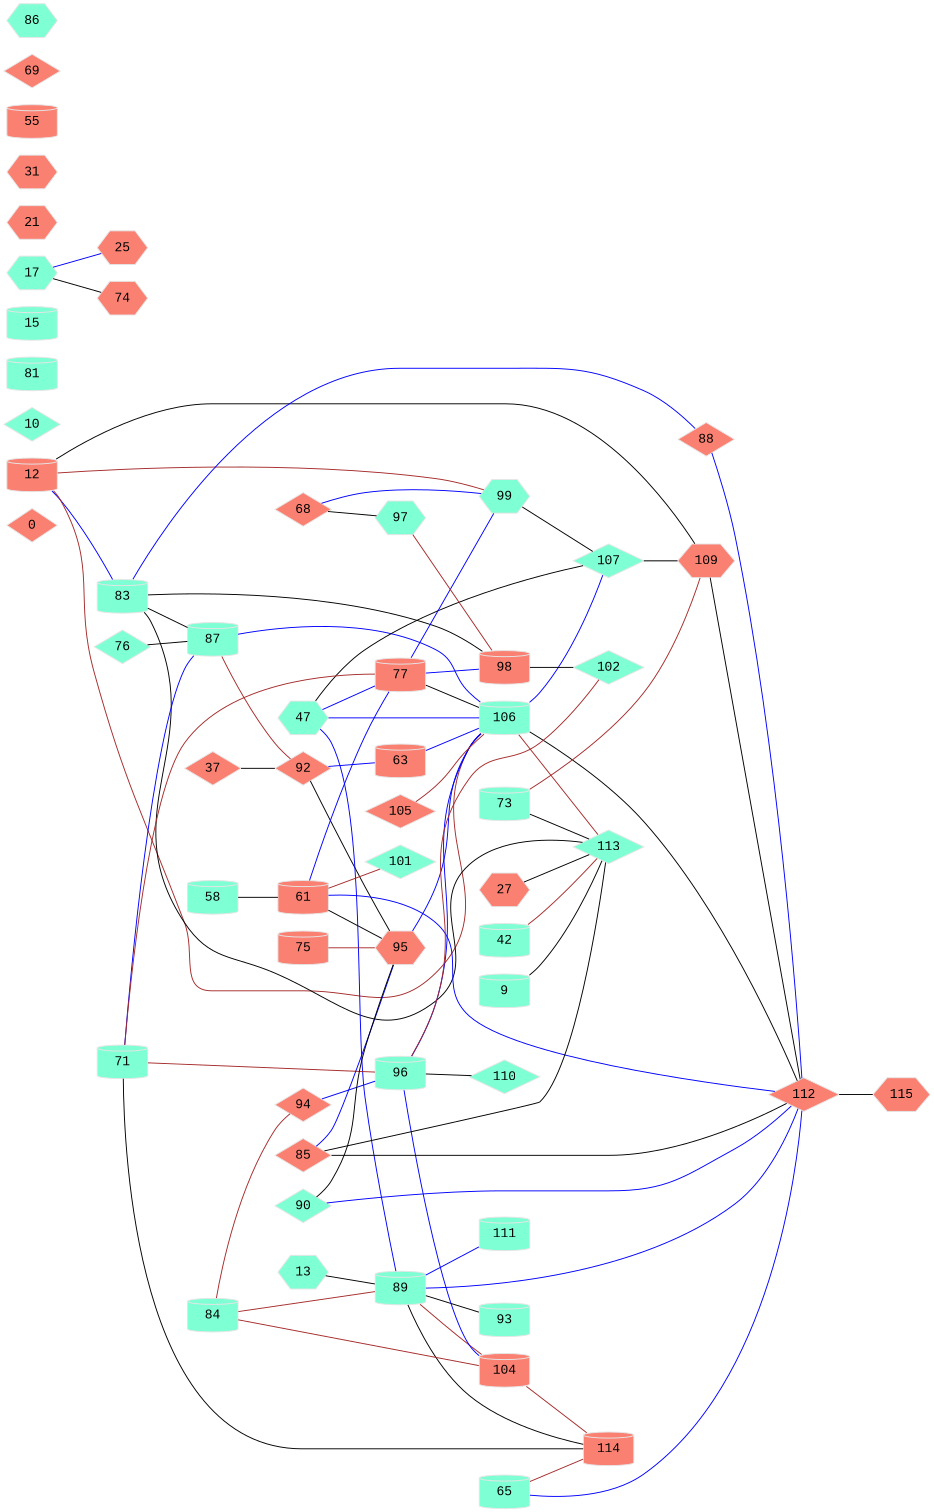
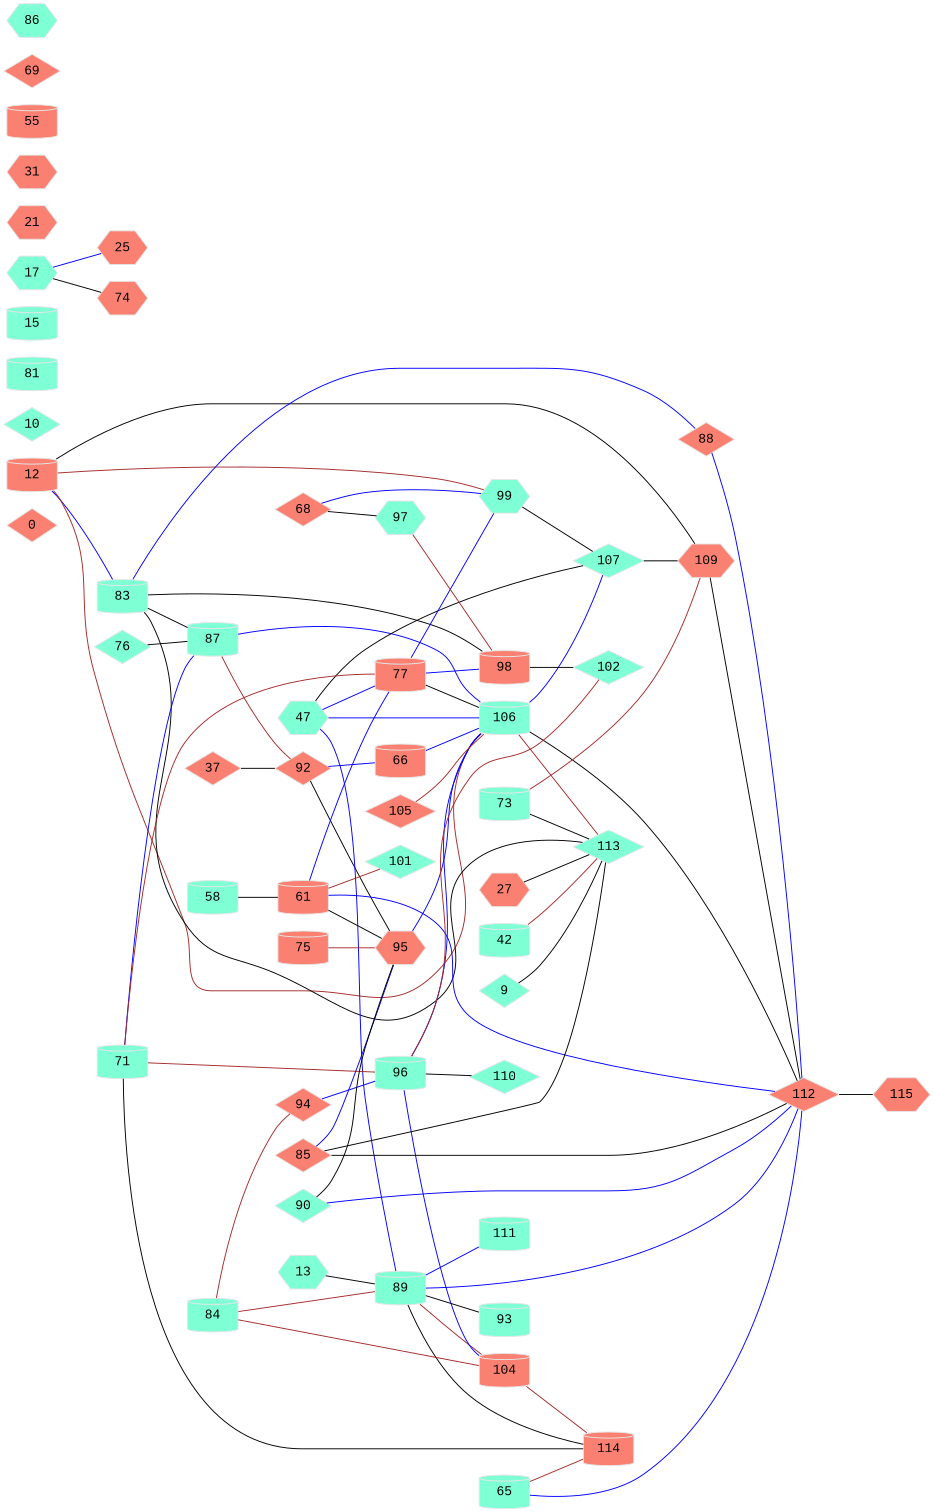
(400, 761) -> (400, 761)
(504, 991) -> (504, 991)
